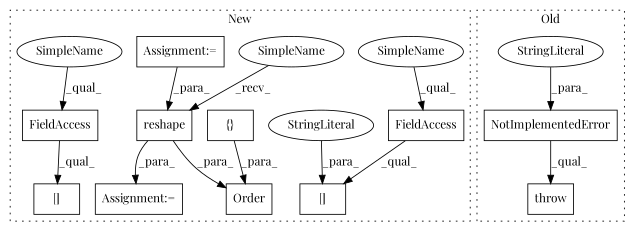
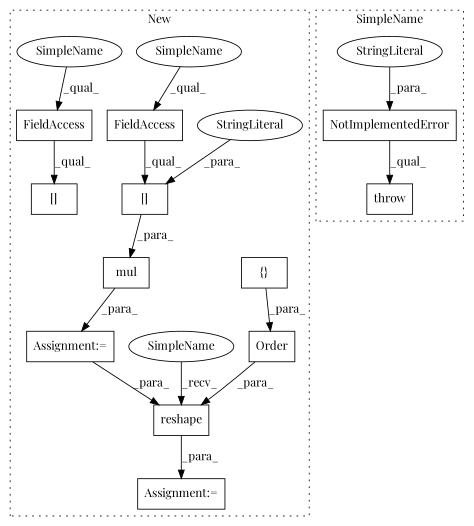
(551, 20) -> (390, 20)
(193, 165) -> (232, 381)
none -> (126, 273)
